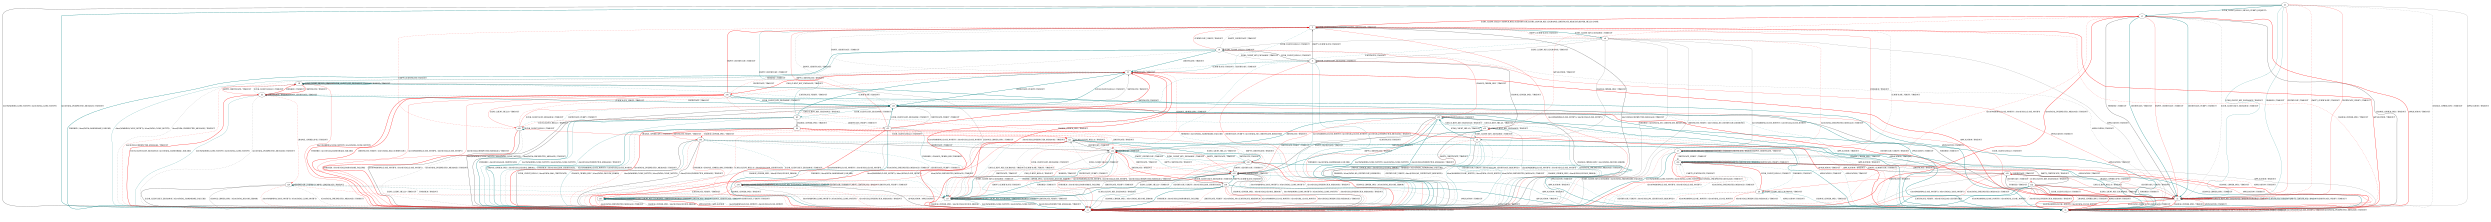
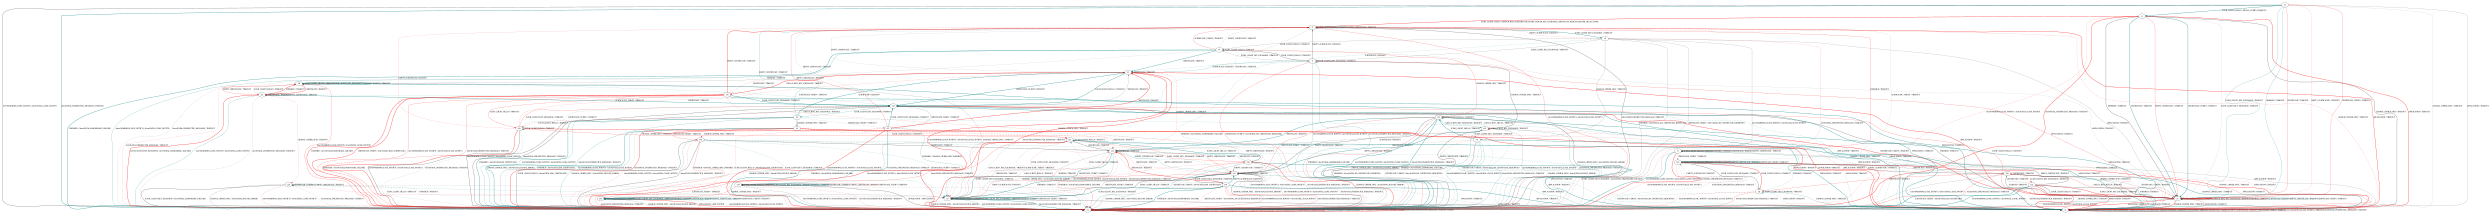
(1780, 27) -> (1826, 146)
none -> (1562, 147)
(1179, 159) -> (1179, 159)
none -> (1720, 175)
